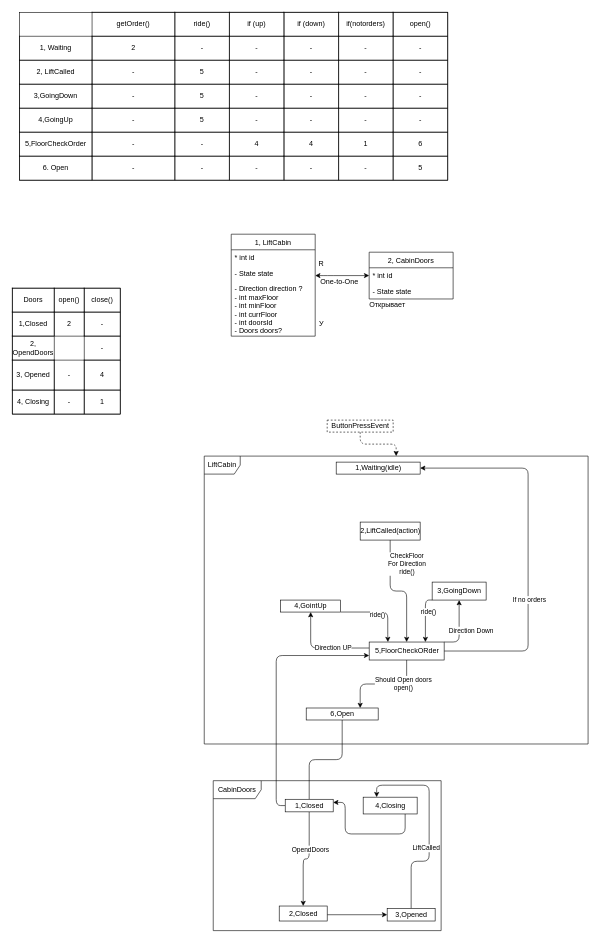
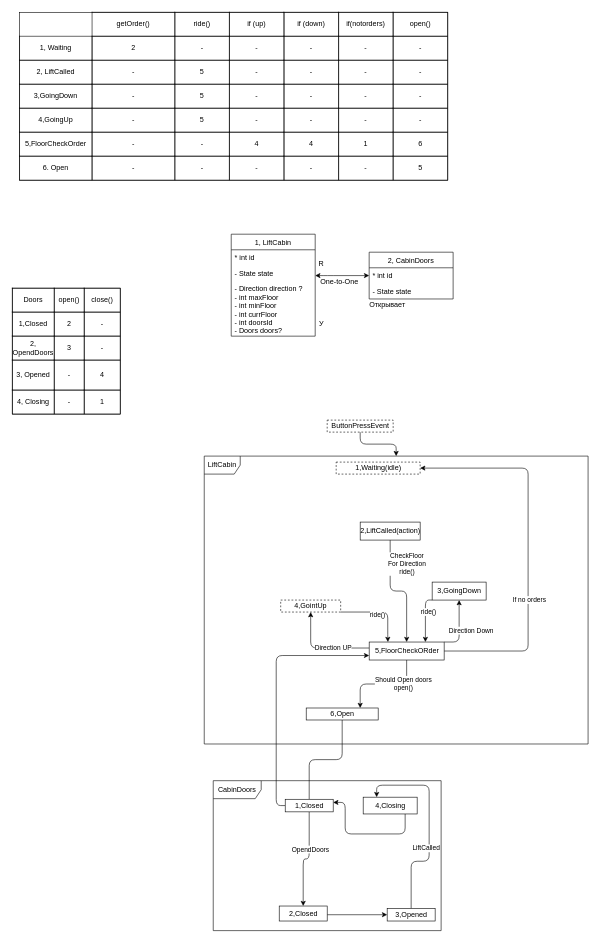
none -> (69, 348)
(377, 444) -> (377, 444)
(378, 468) -> (378, 468)
(311, 606) -> (311, 606)
